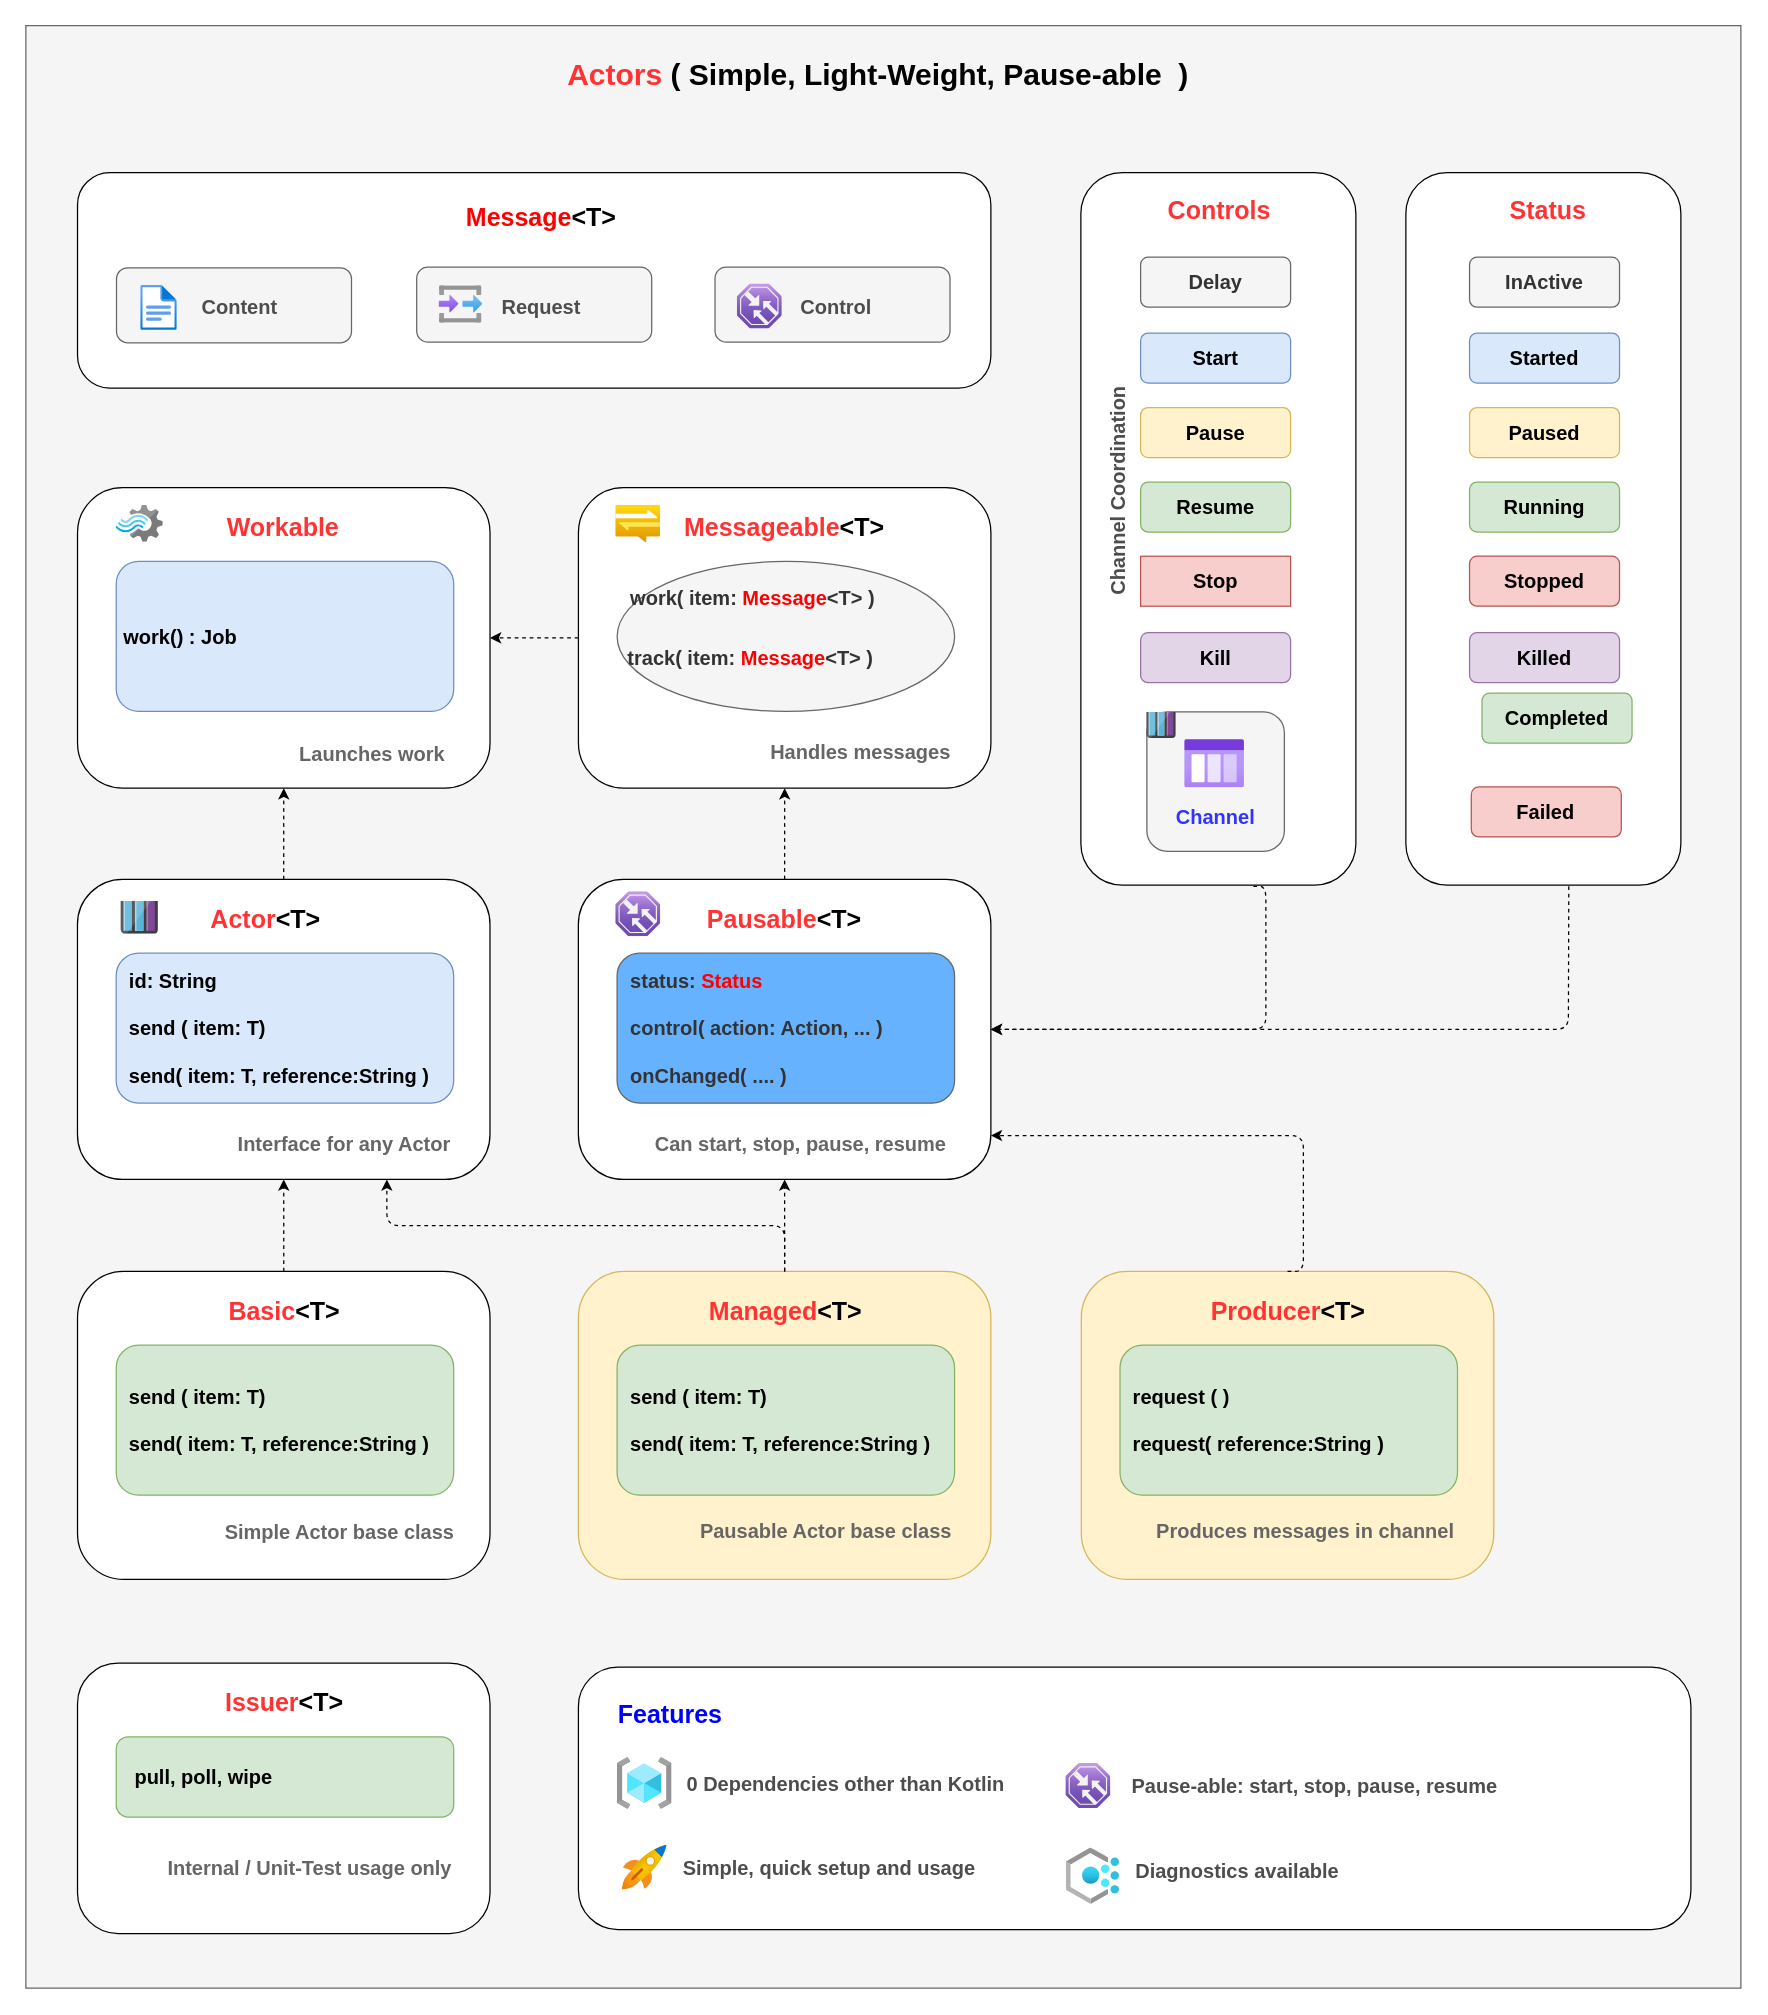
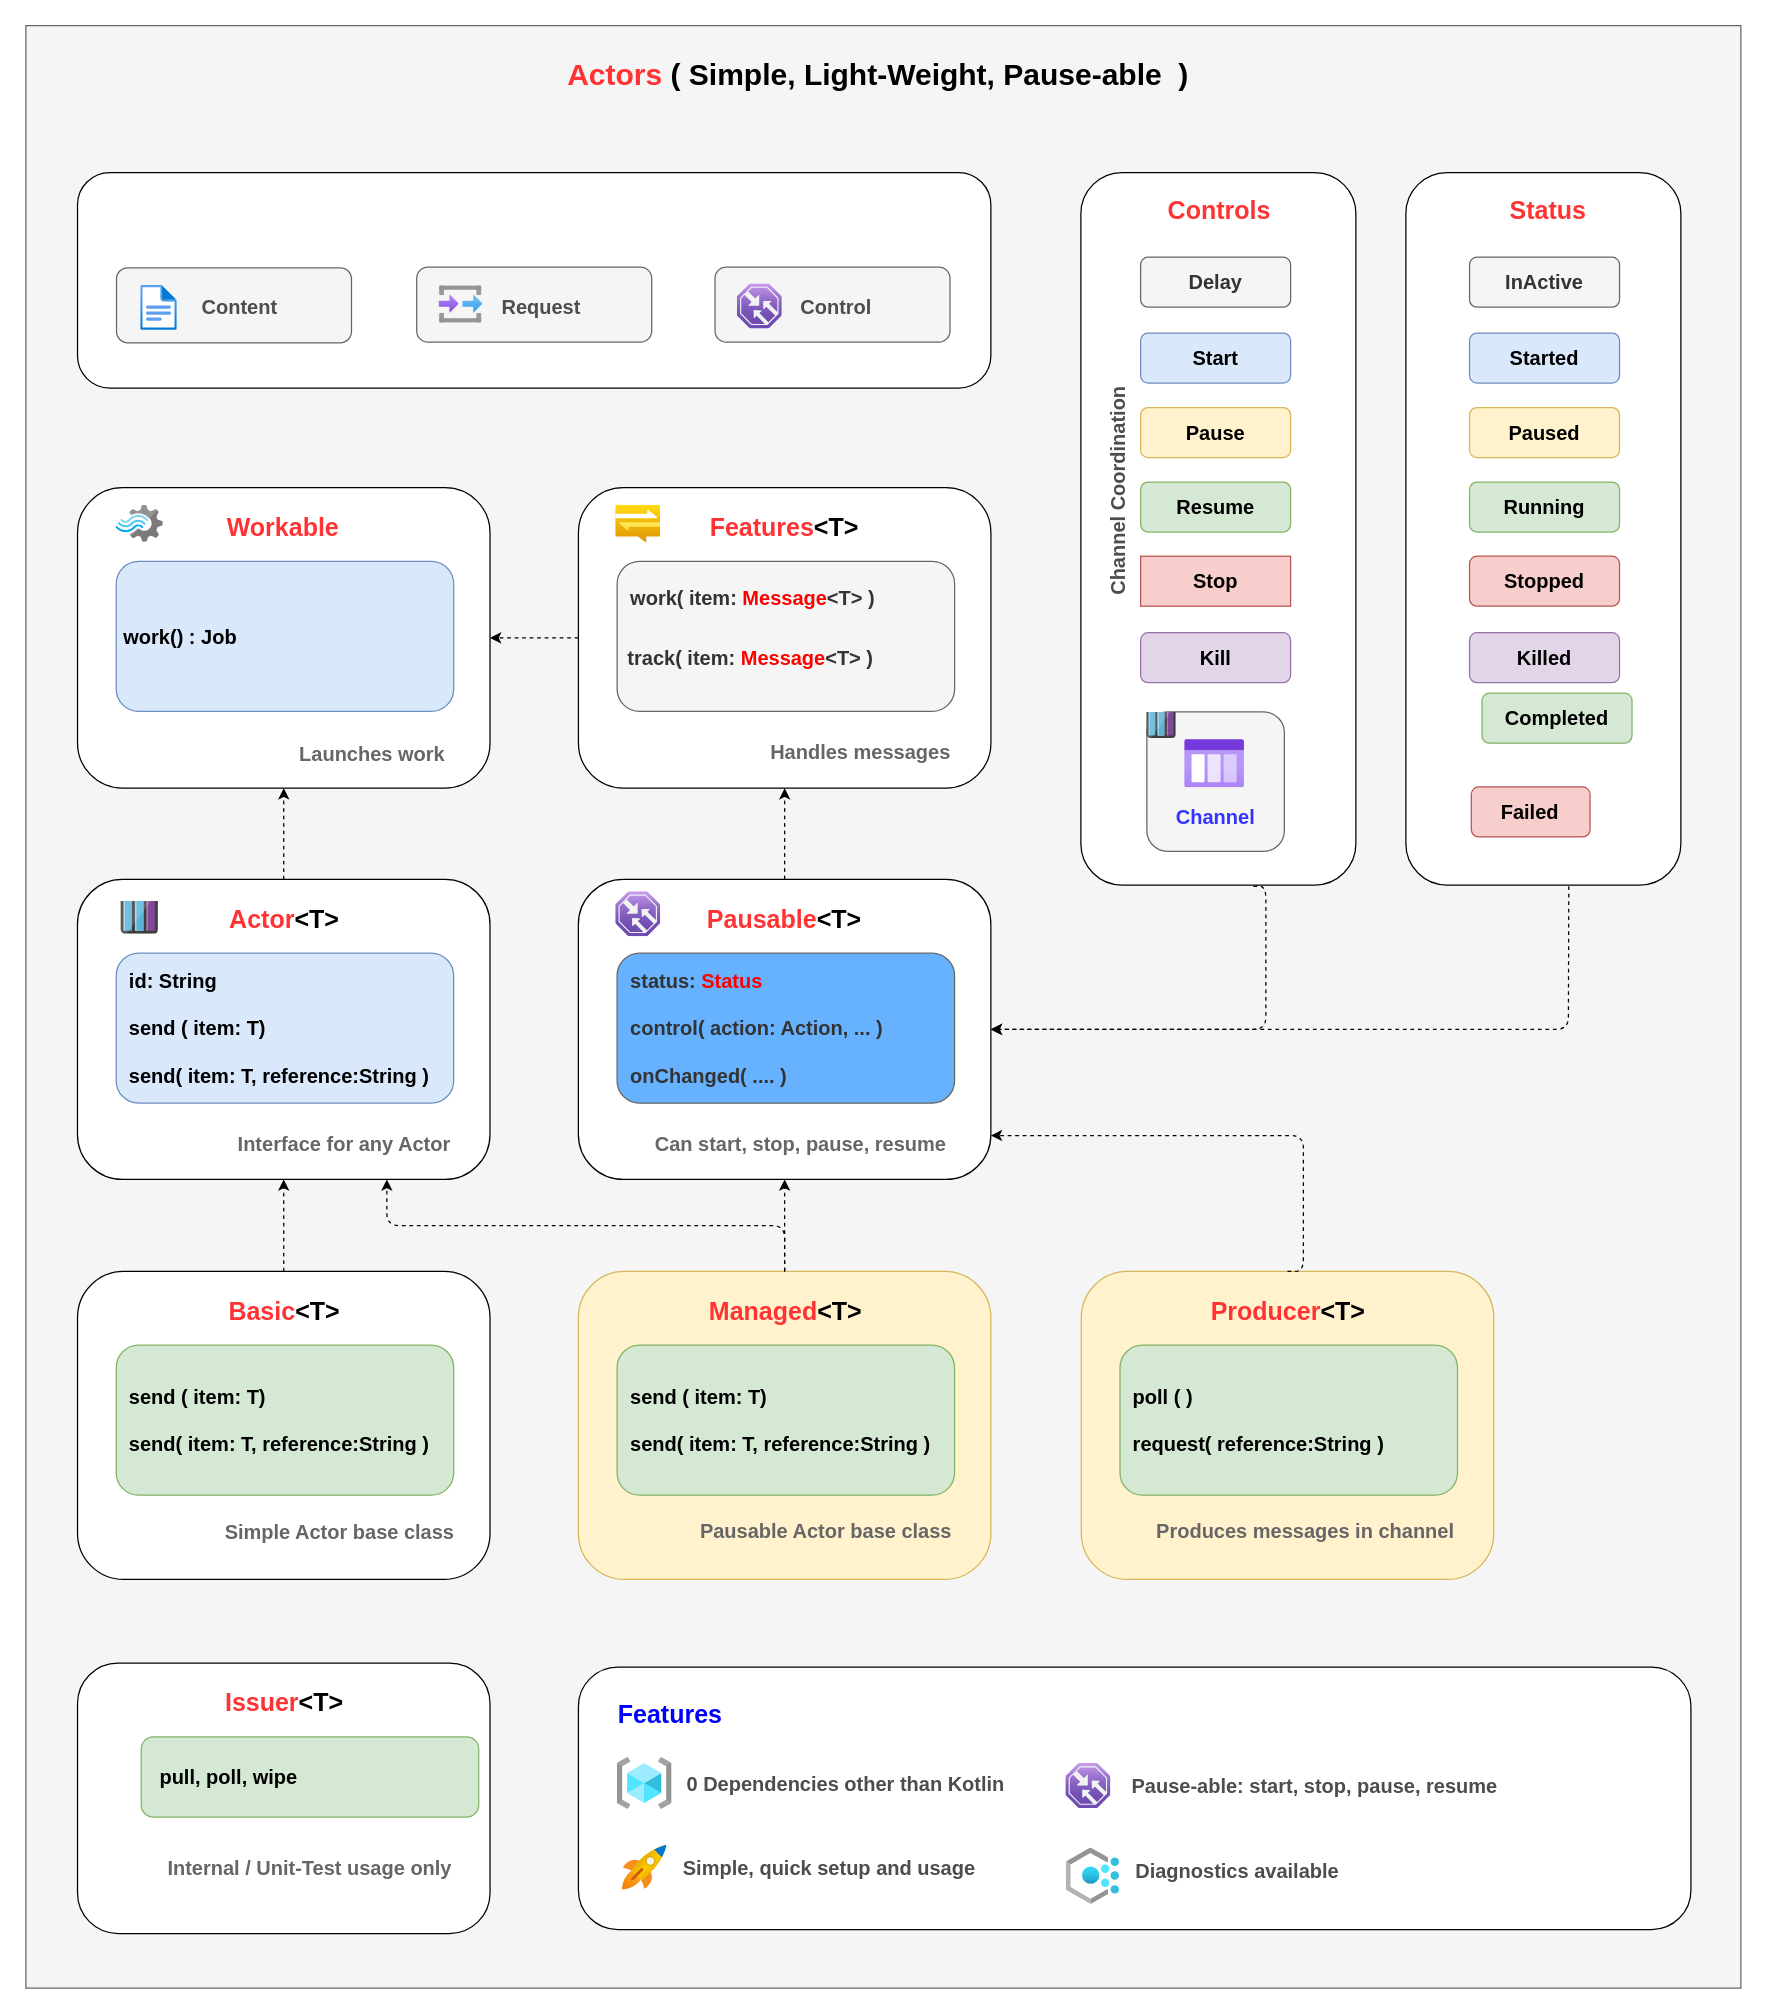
(540, 216) -> none
(784, 527) -> (784, 527)
(786, 636) -> (786, 636)
(1546, 812) -> (1530, 812)
(266, 918) -> (285, 918)
(1227, 1421) -> (1227, 1421)
(285, 1777) -> (310, 1777)
